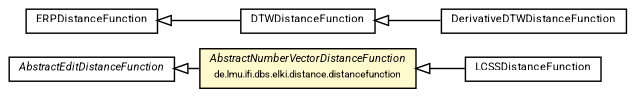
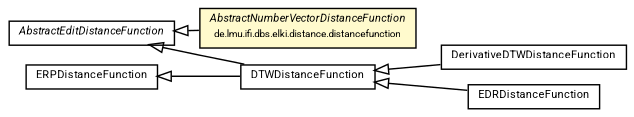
none -> (204, 56)
(533, 69) -> none
none -> (533, 96)
